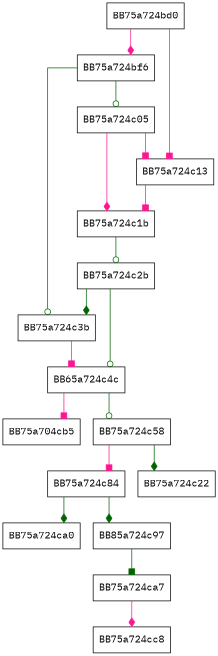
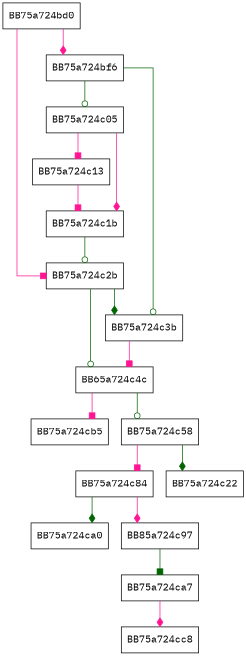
(169, 90) -> (17, 163)
(42, 432) -> (70, 432)
(109, 505) -> (137, 505)
